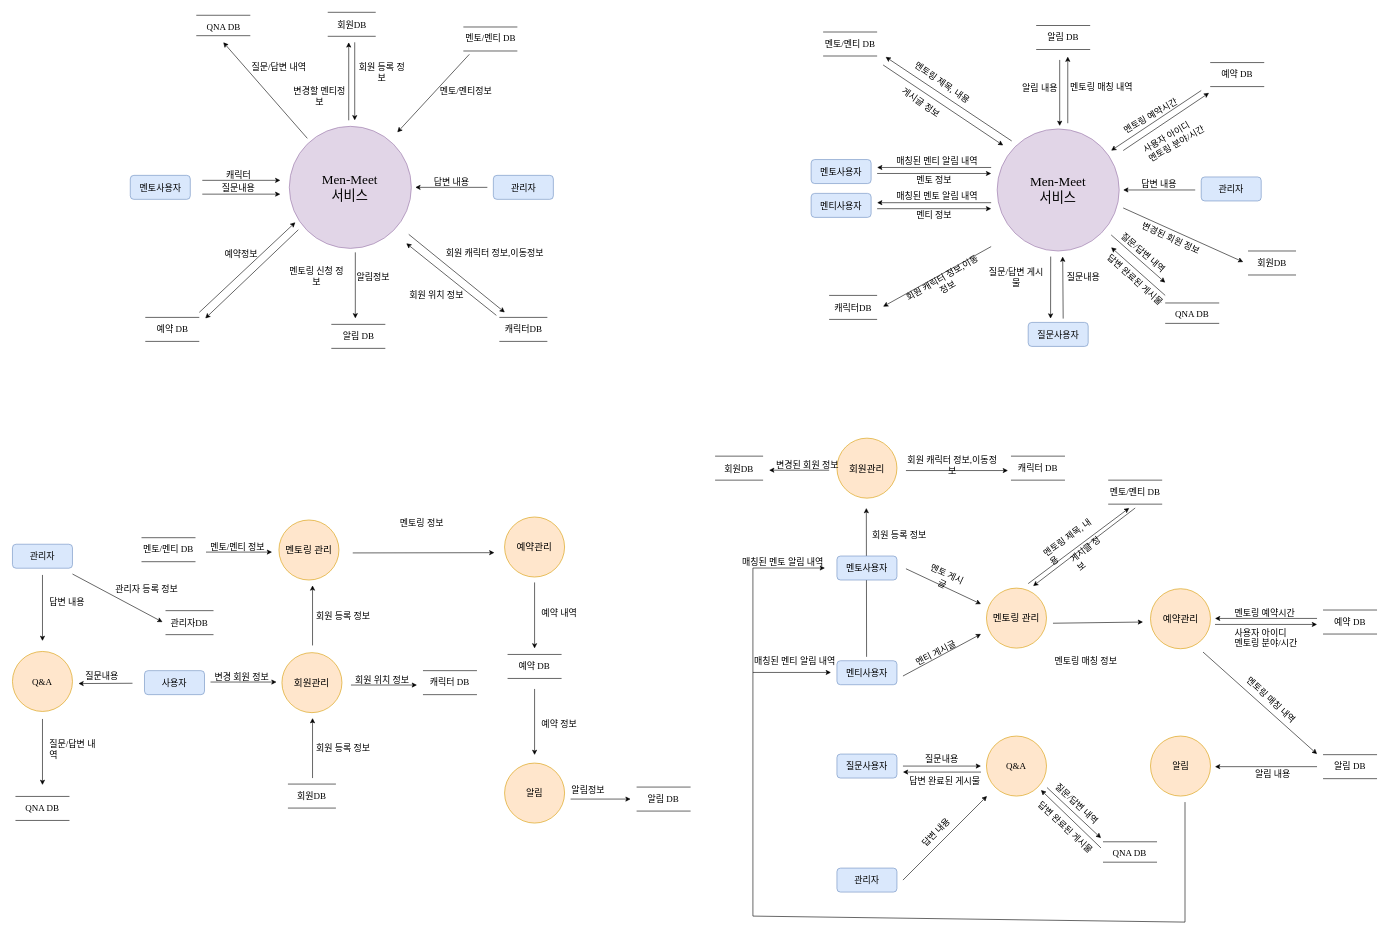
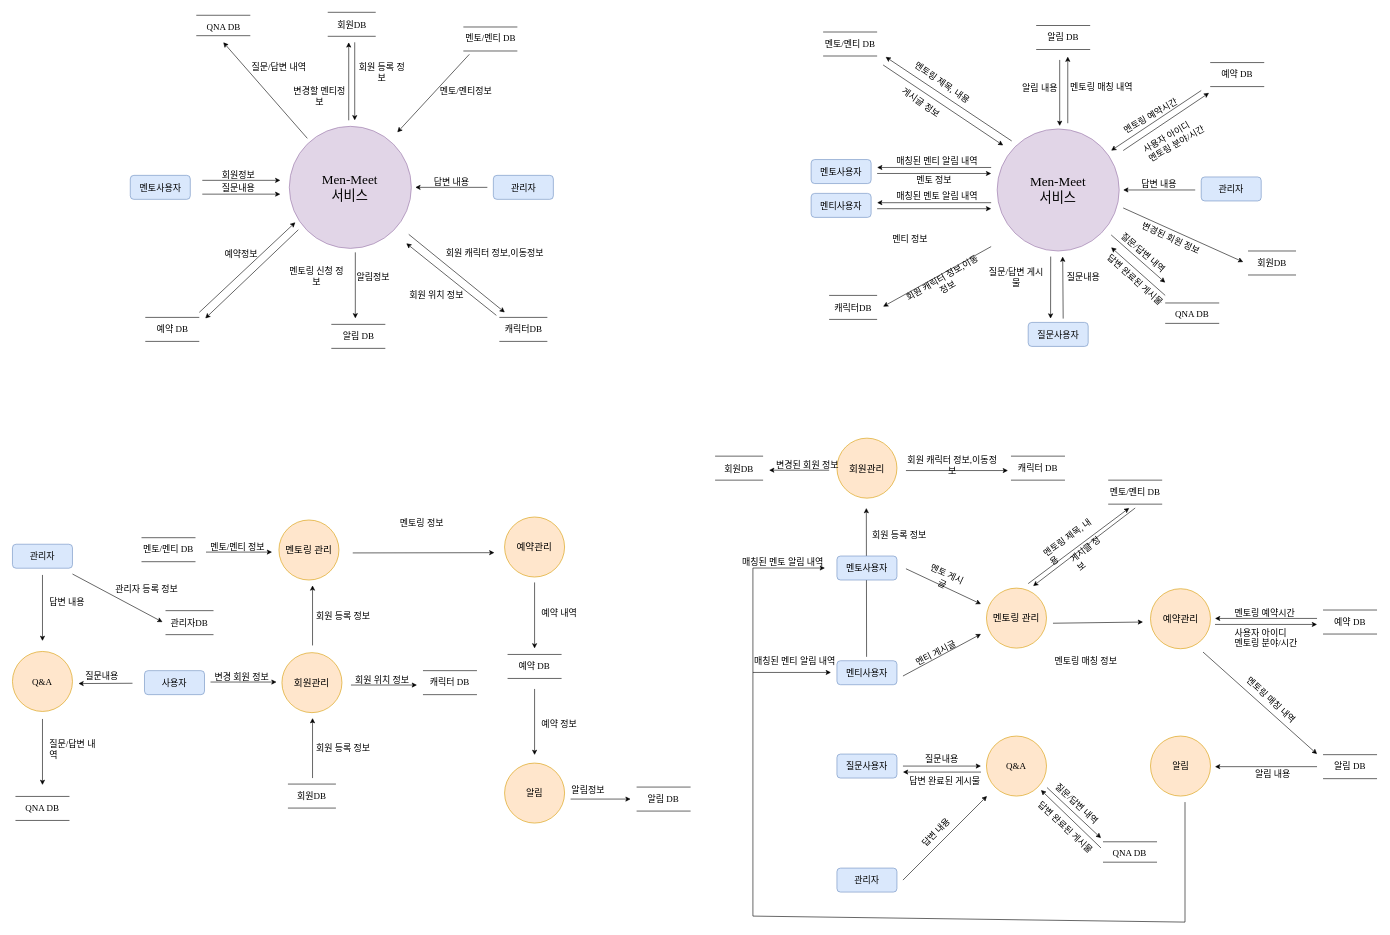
(239, 174) -> (239, 174)
(934, 215) -> (910, 239)
